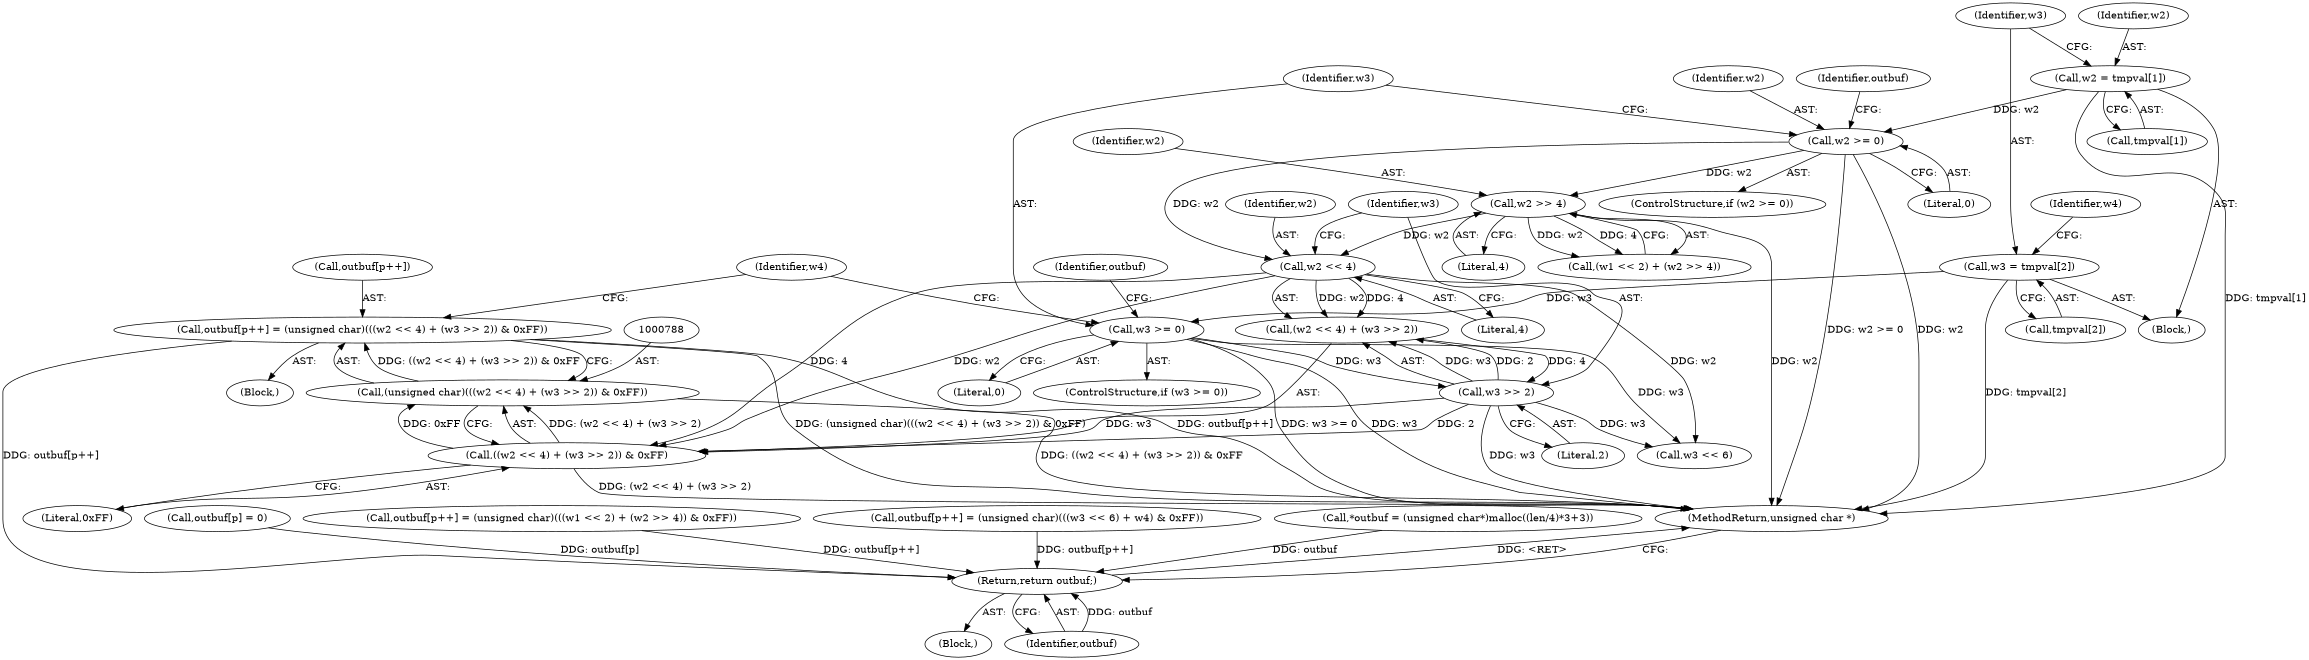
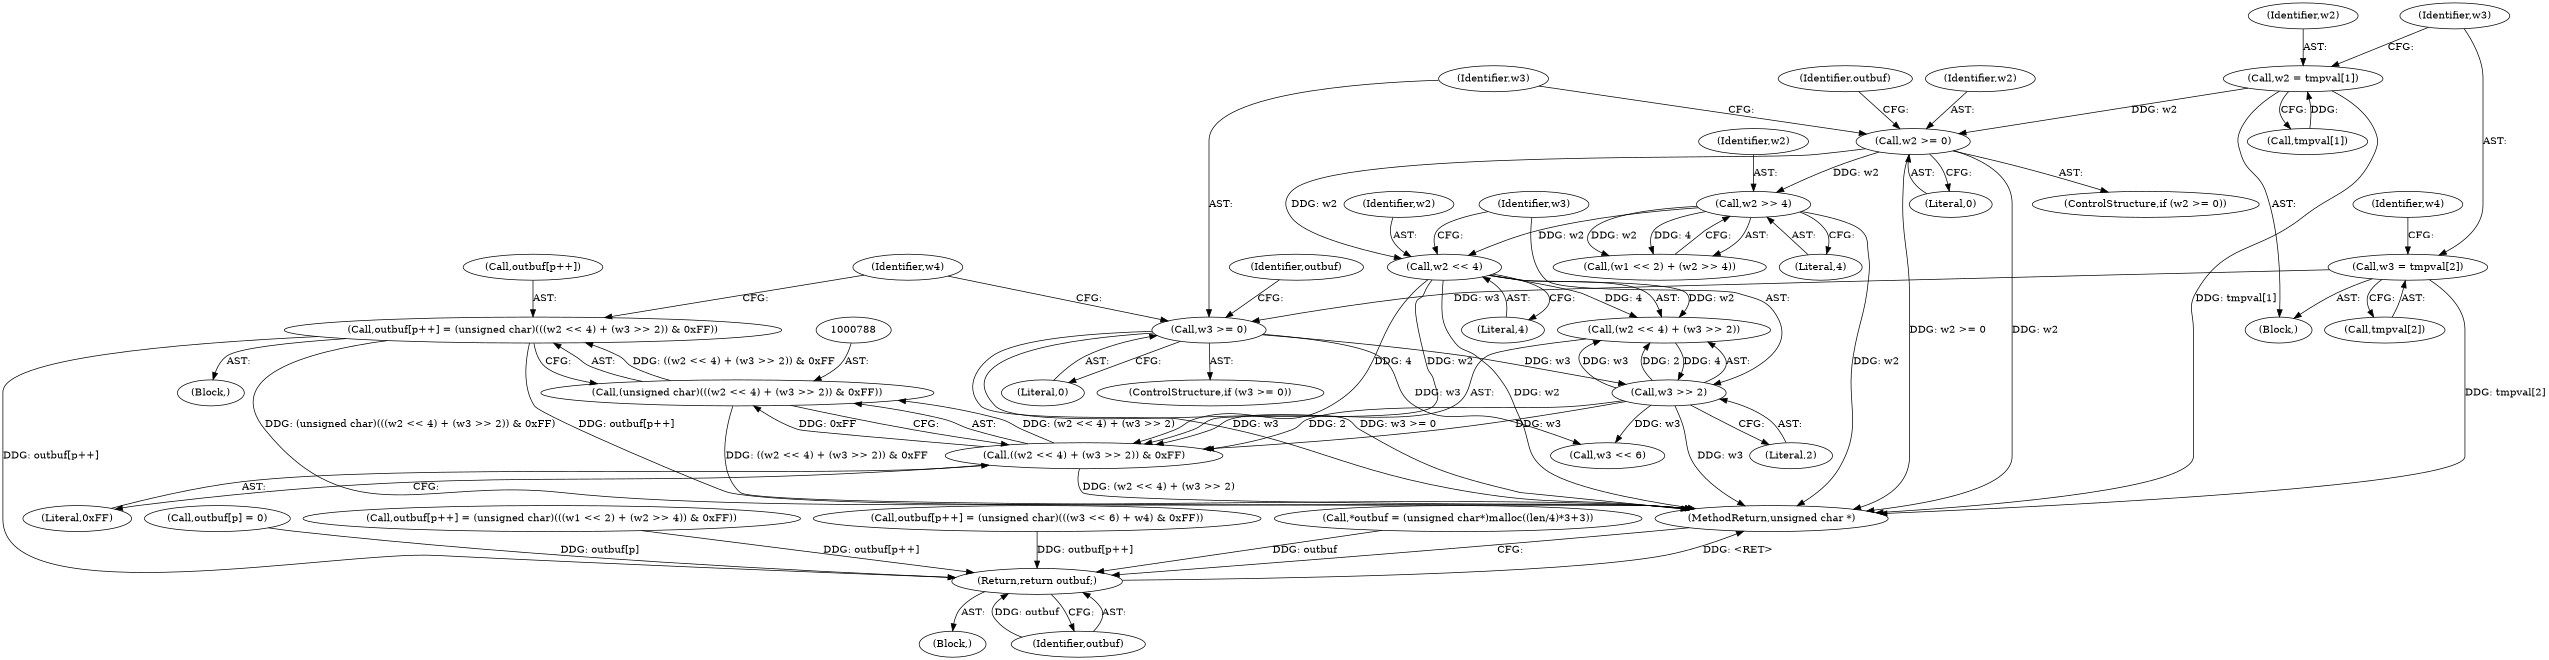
(2154, 110) -> (2326, 110)
(1578, 296) -> (1526, 436)
